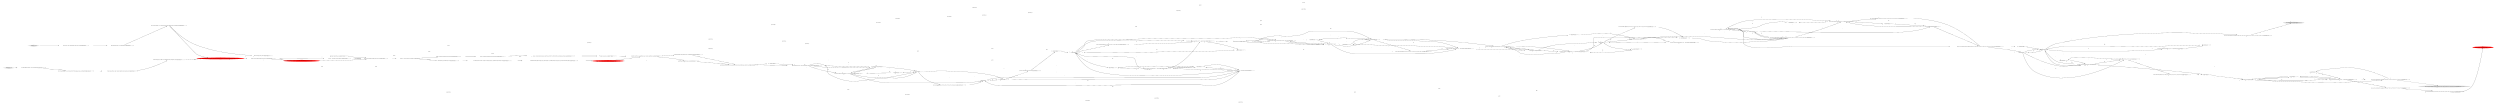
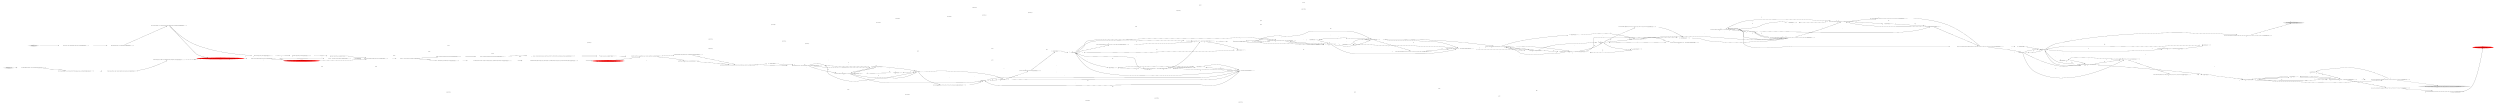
none -> (302, 56)
